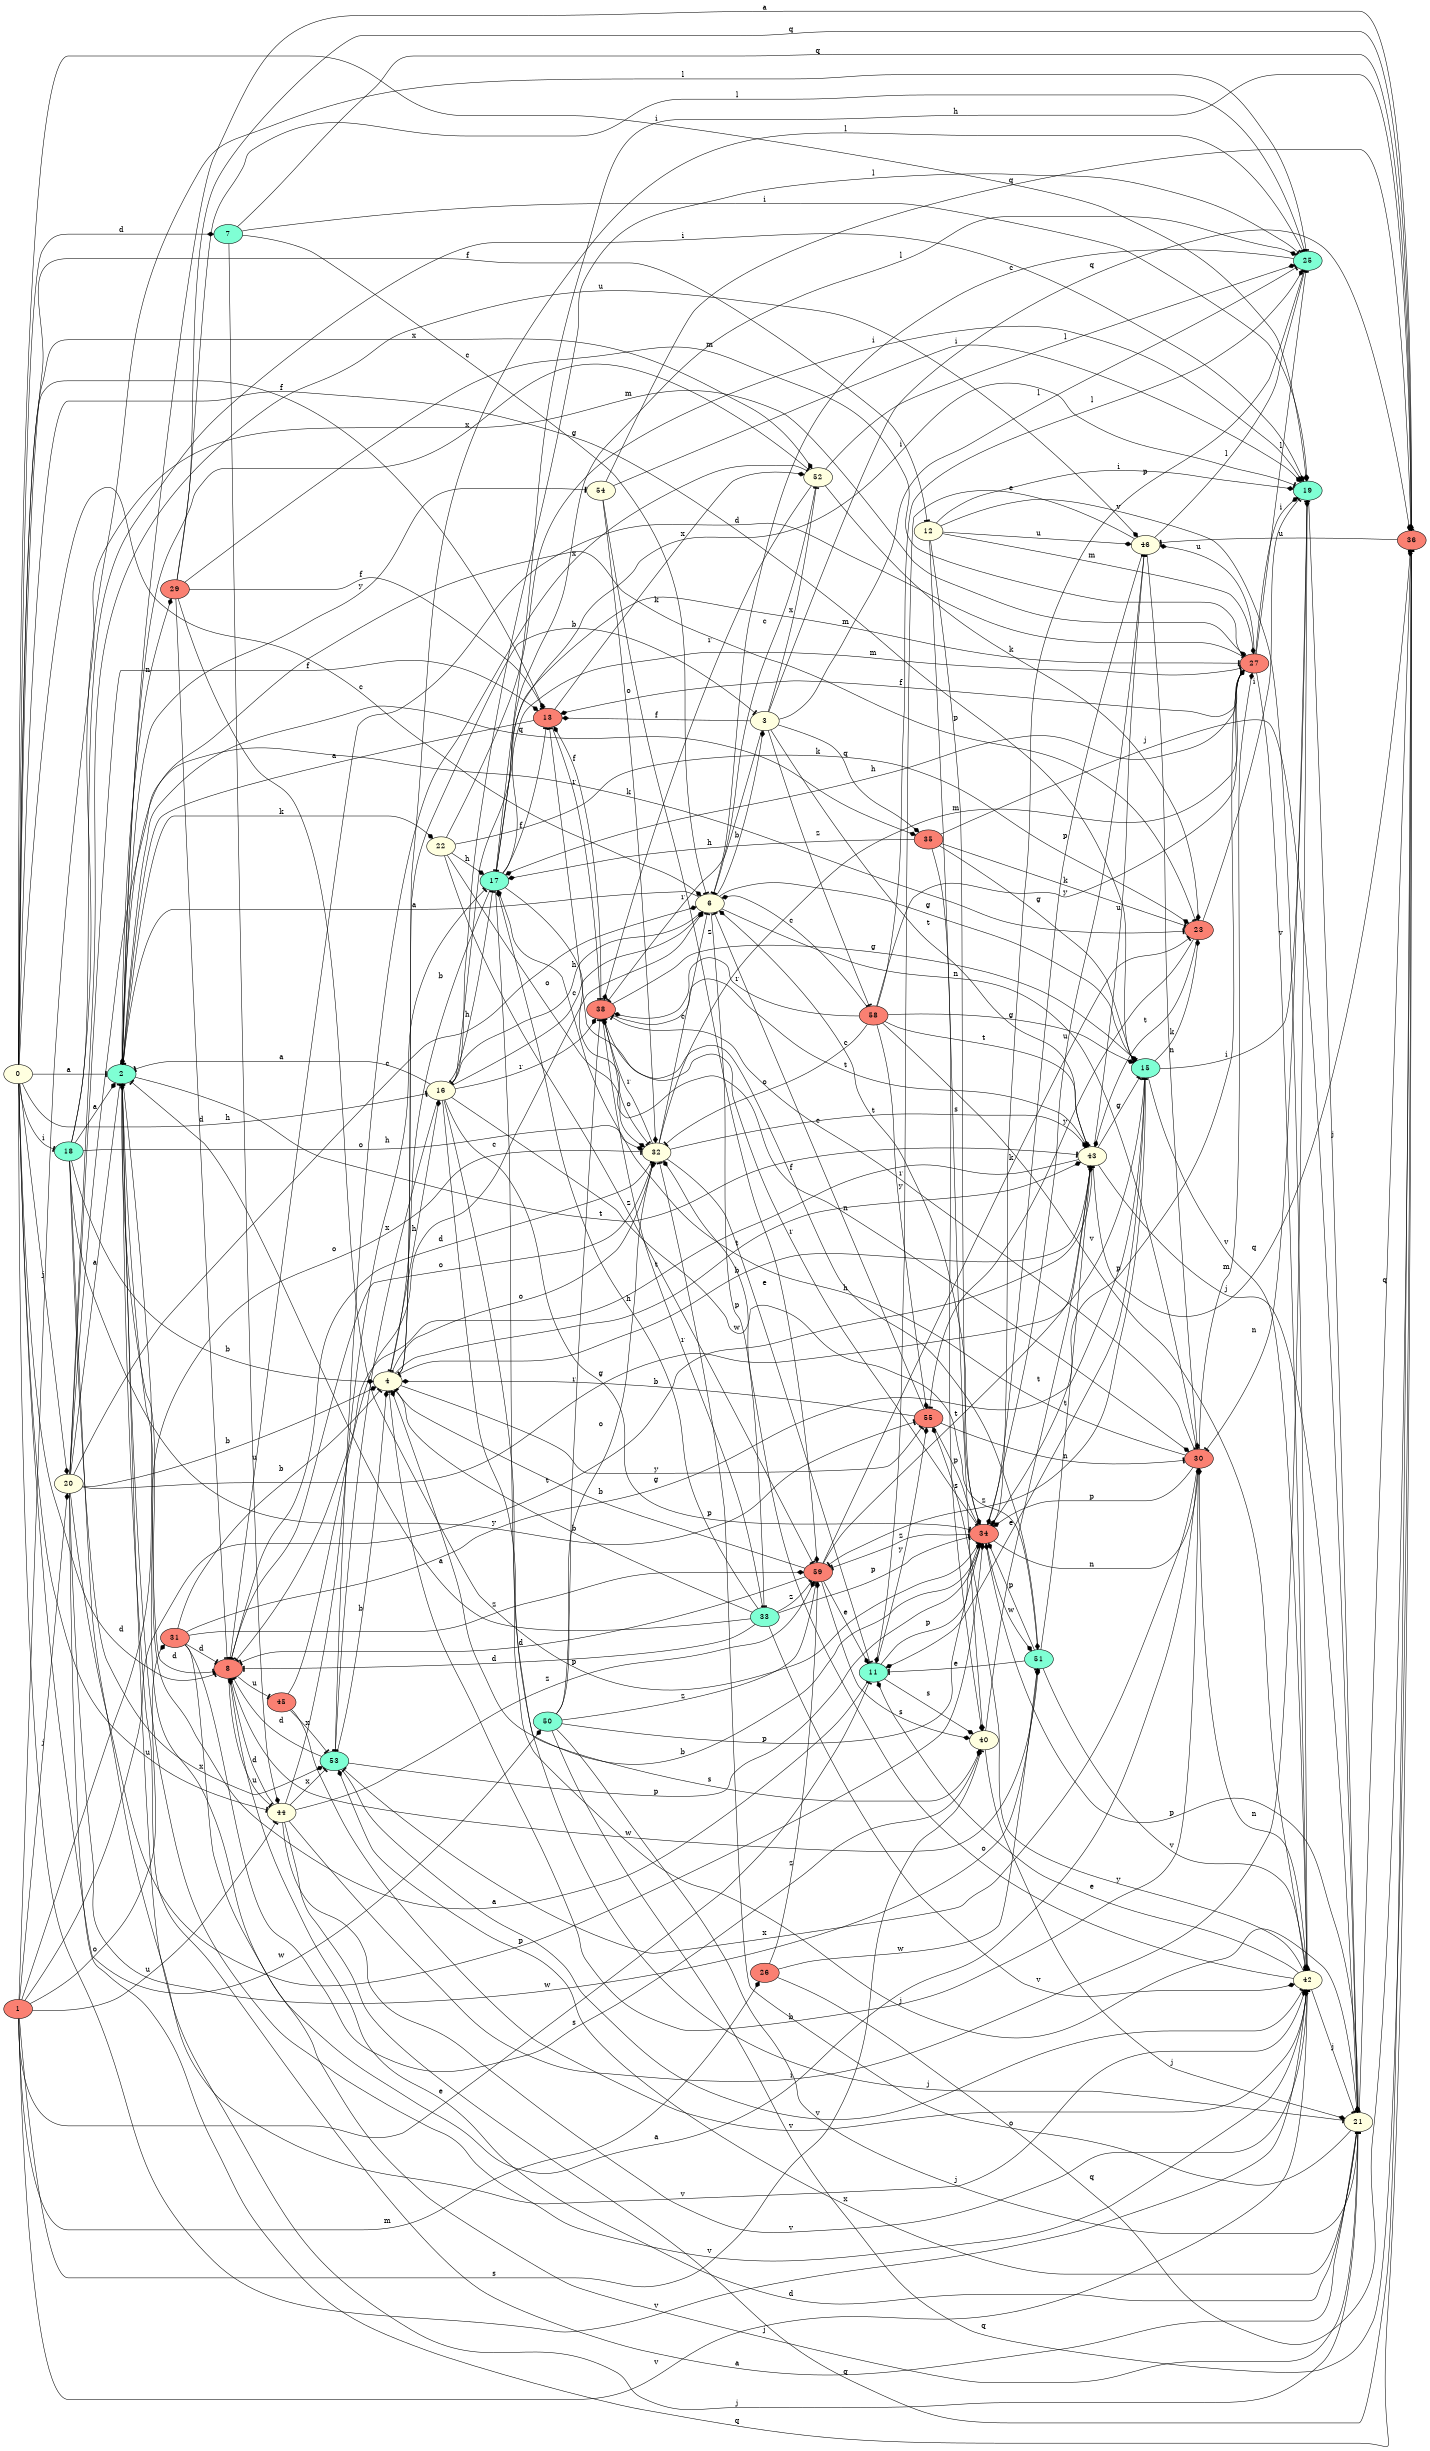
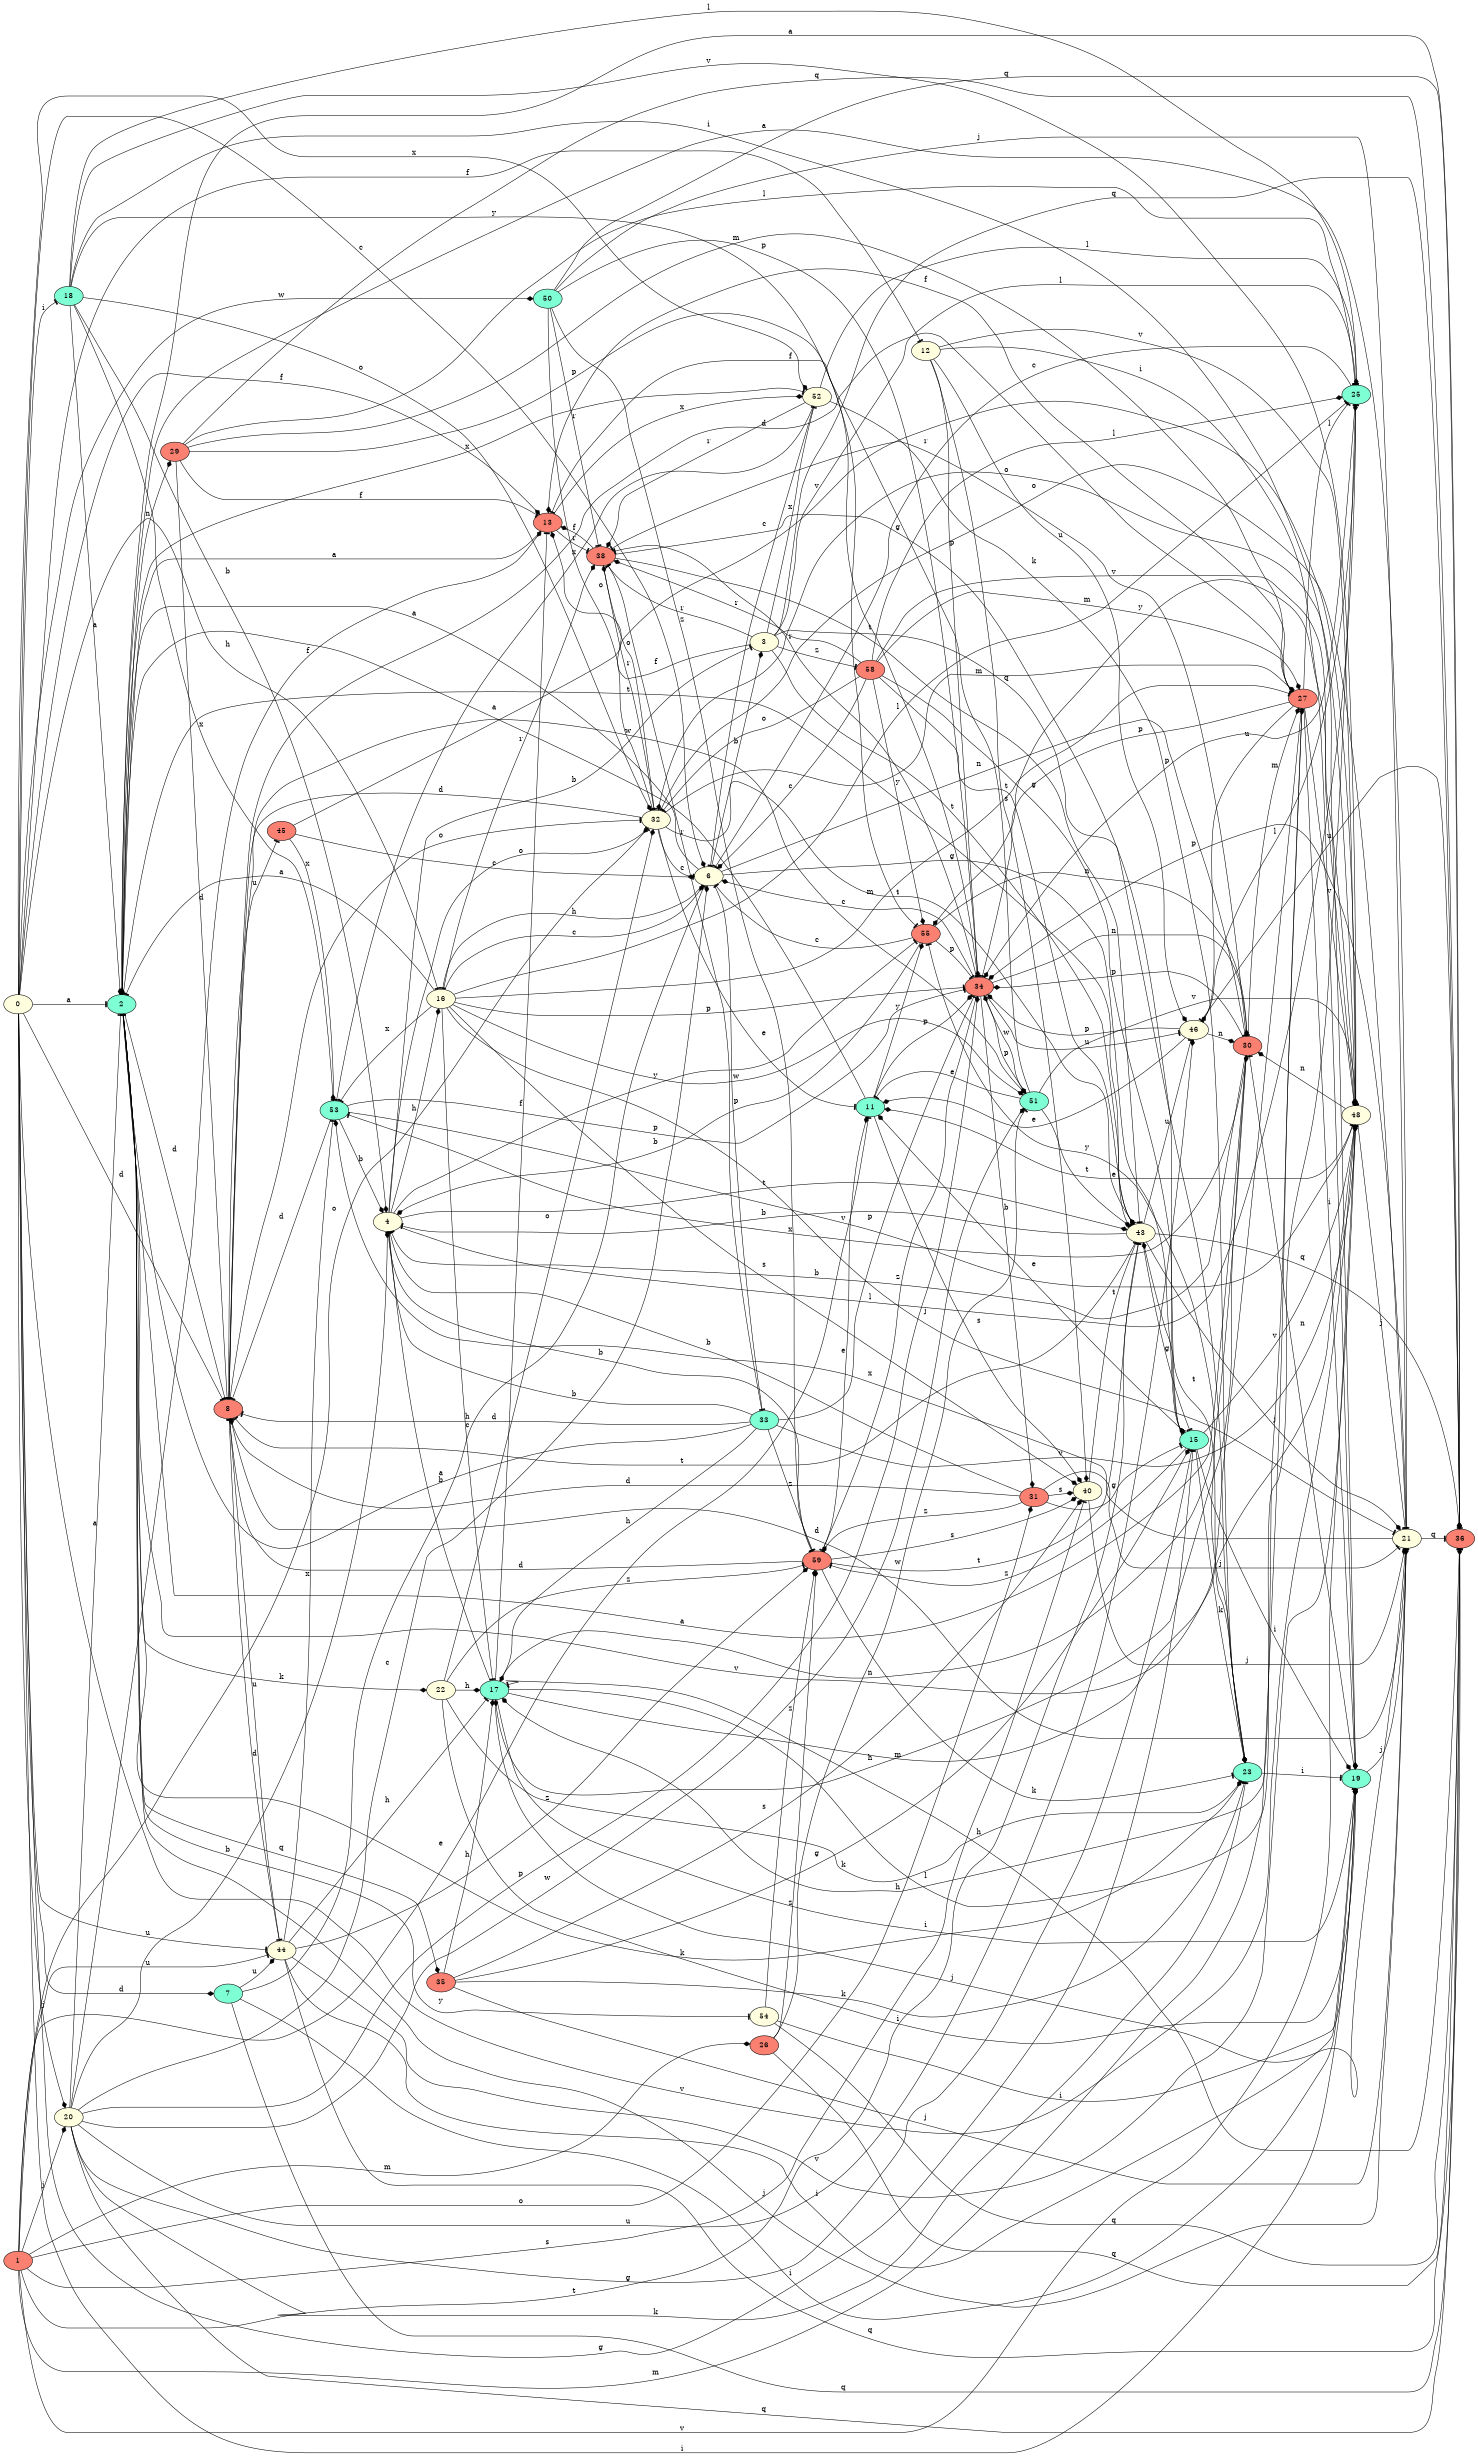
(1116, 567) -> none
(848, 771) -> (1149, 1007)
(636, 818) -> none
(1066, 893) -> (1087, 600)
(1199, 930) -> (1247, 1772)
(631, 1764) -> (1006, 1239)
(1308, 1980) -> (1356, 1115)
